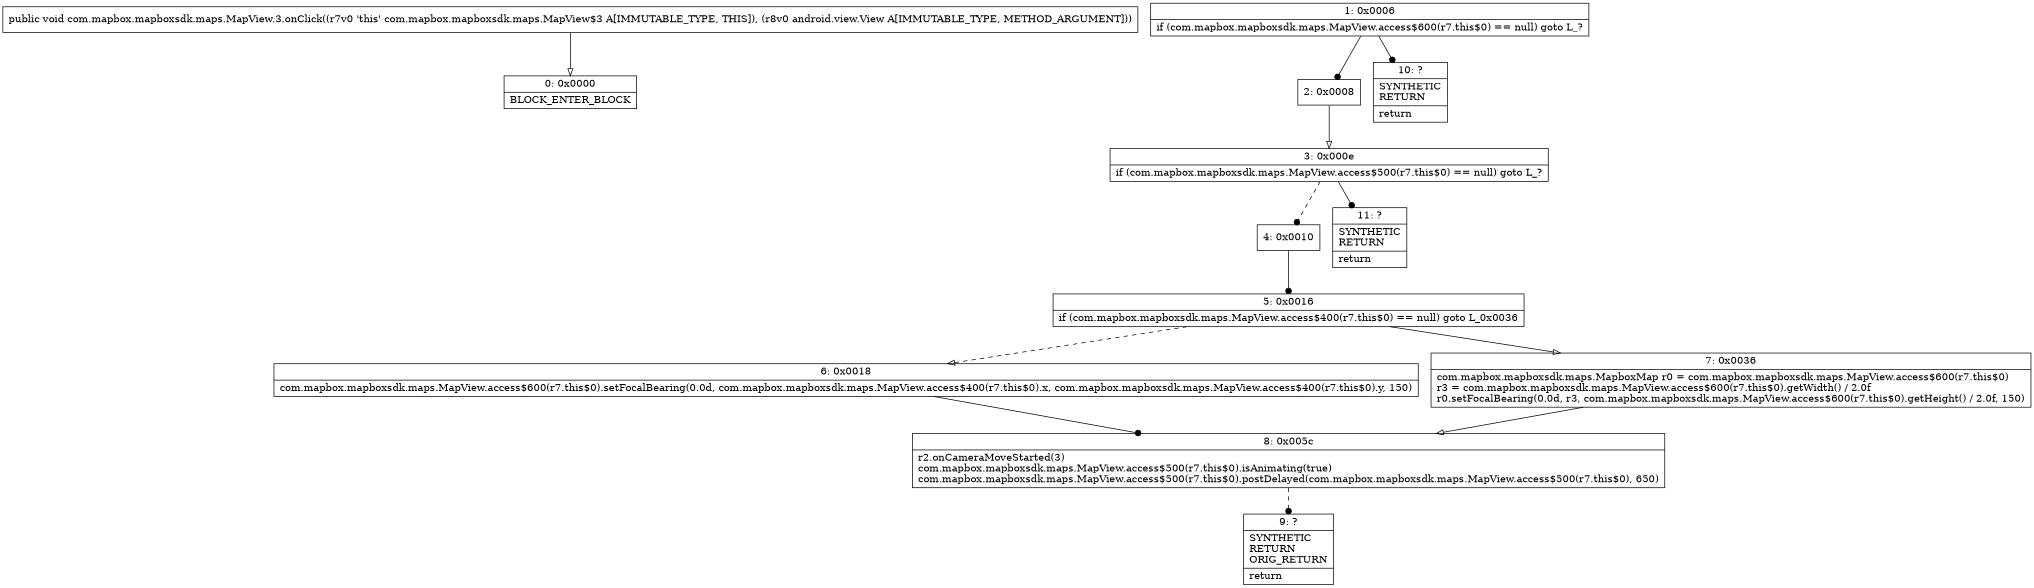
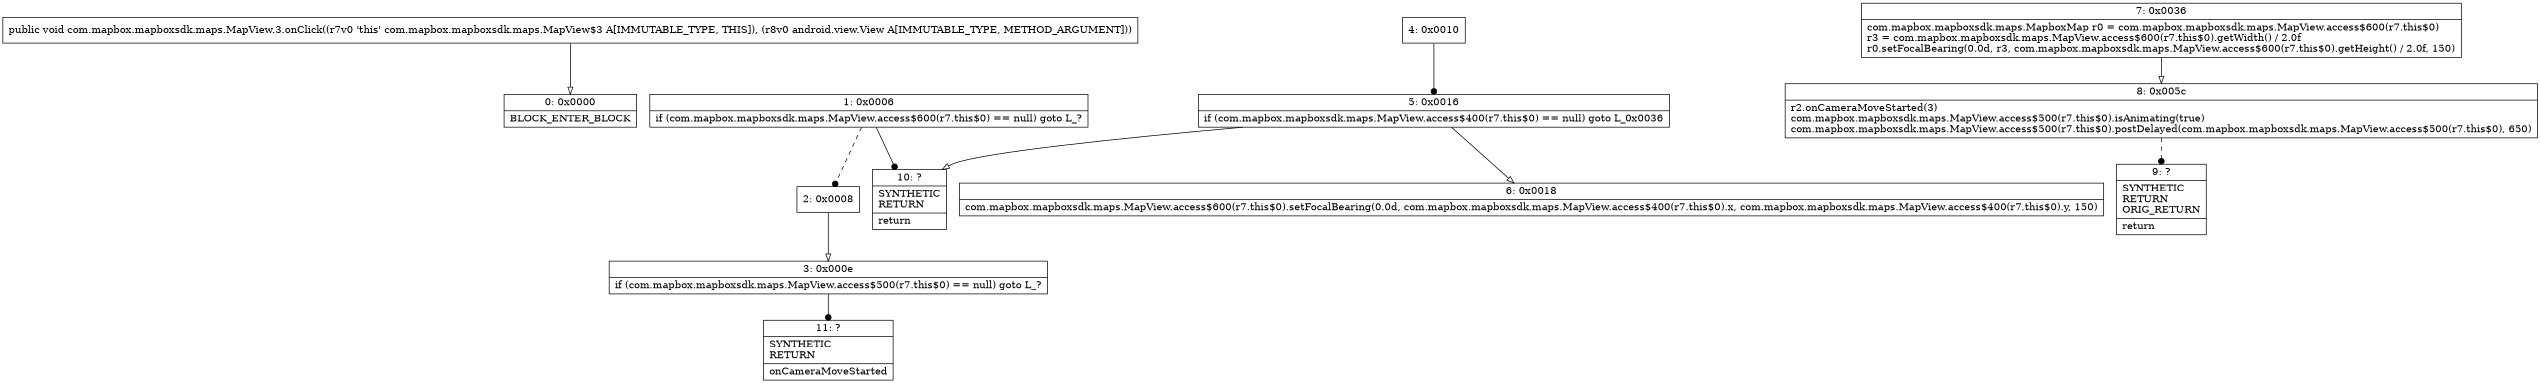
(1350, 55) -> (849, 154)
(1309, 201) -> none
(1355, 259) -> (828, 372)
(1472, 339) -> (1095, 142)
(1071, 345) -> (1480, 153)
(1035, 415) -> none
